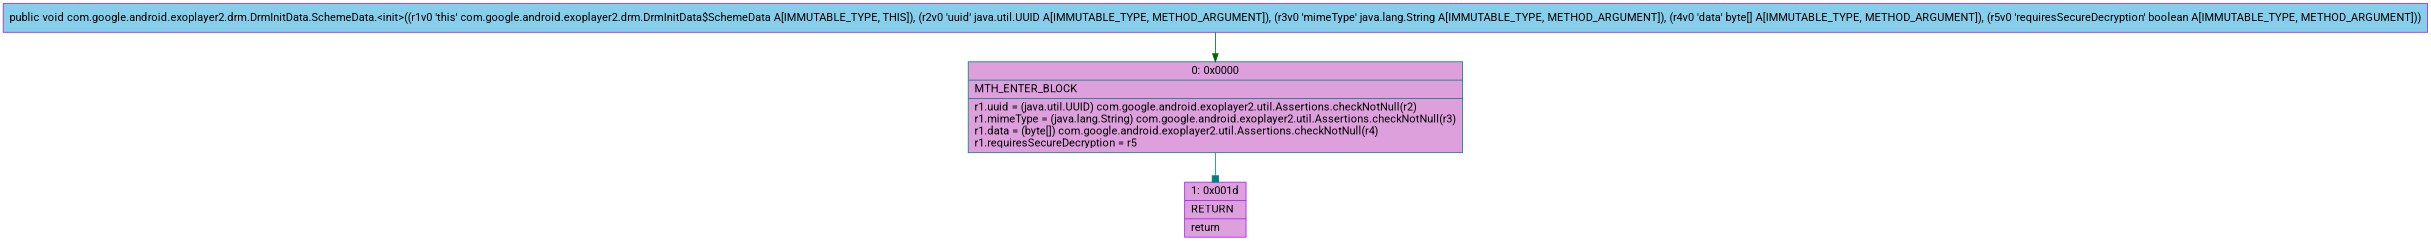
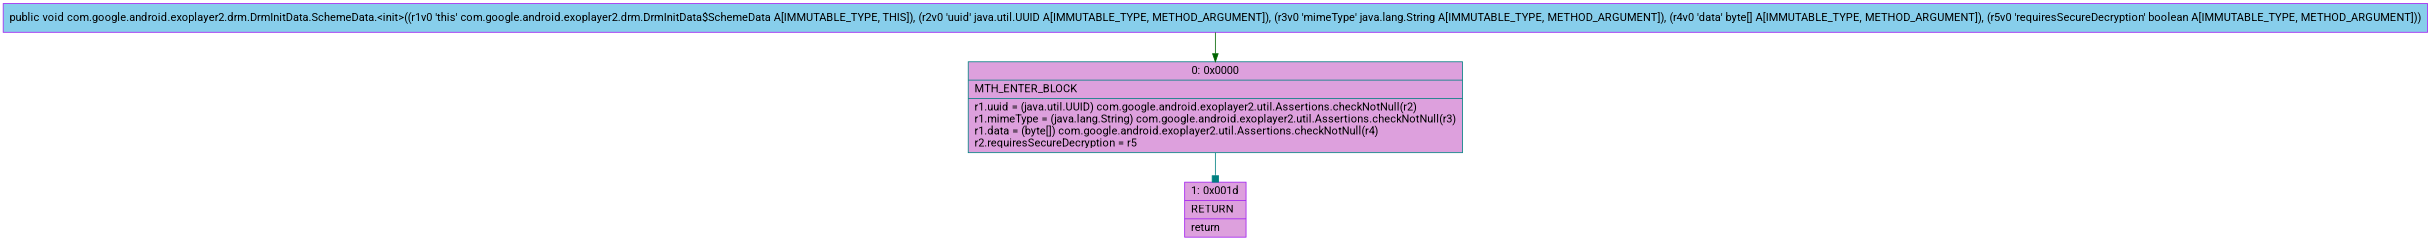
(1056, 143) -> (1056, 143)
